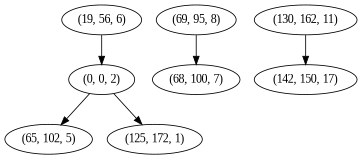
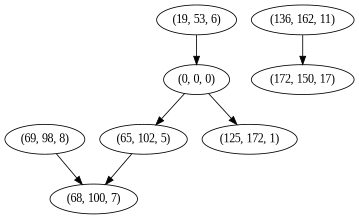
(102, 20) -> (197, 20)
(196, 20) -> (45, 139)
(306, 20) -> (303, 20)
(102, 80) -> (197, 80)
(306, 80) -> (303, 80)
none -> (121, 166)
